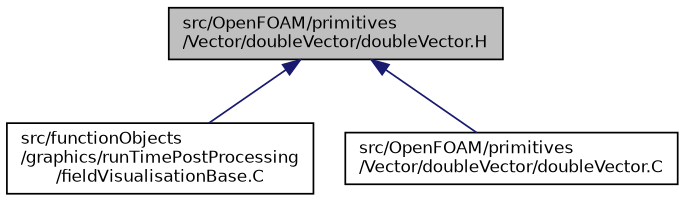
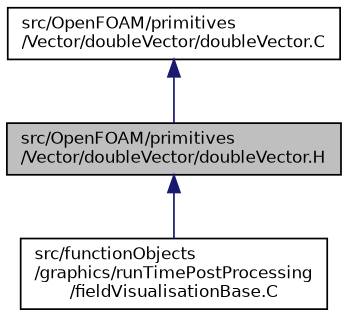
(431, 101) -> (174, 100)
